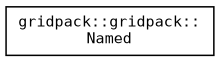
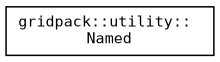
(110, 31) -> (110, 31)
